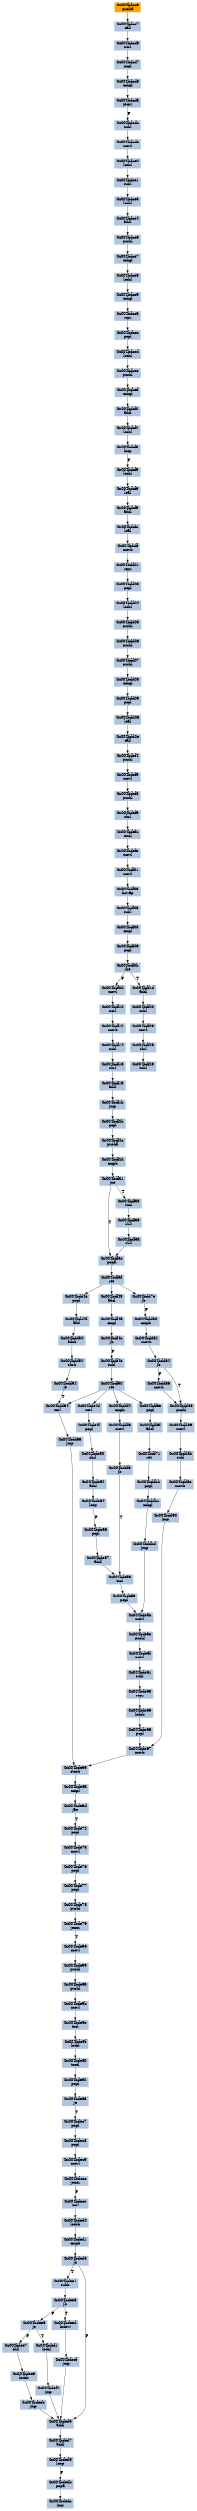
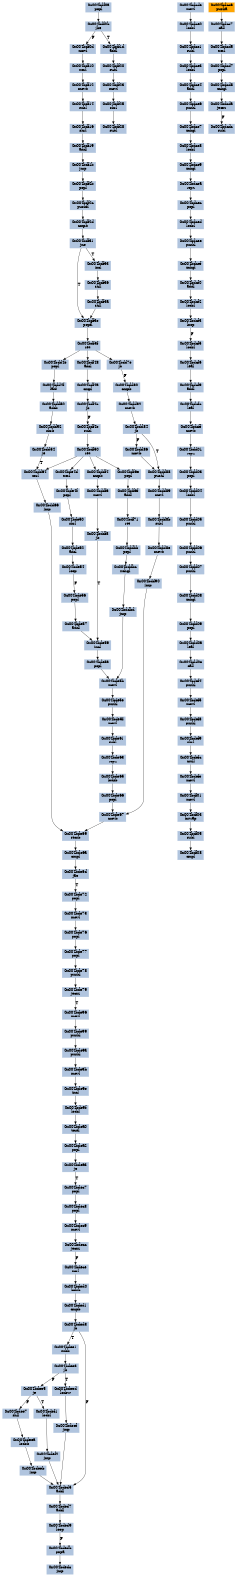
(128, 134) -> none
(128, 938) -> none
